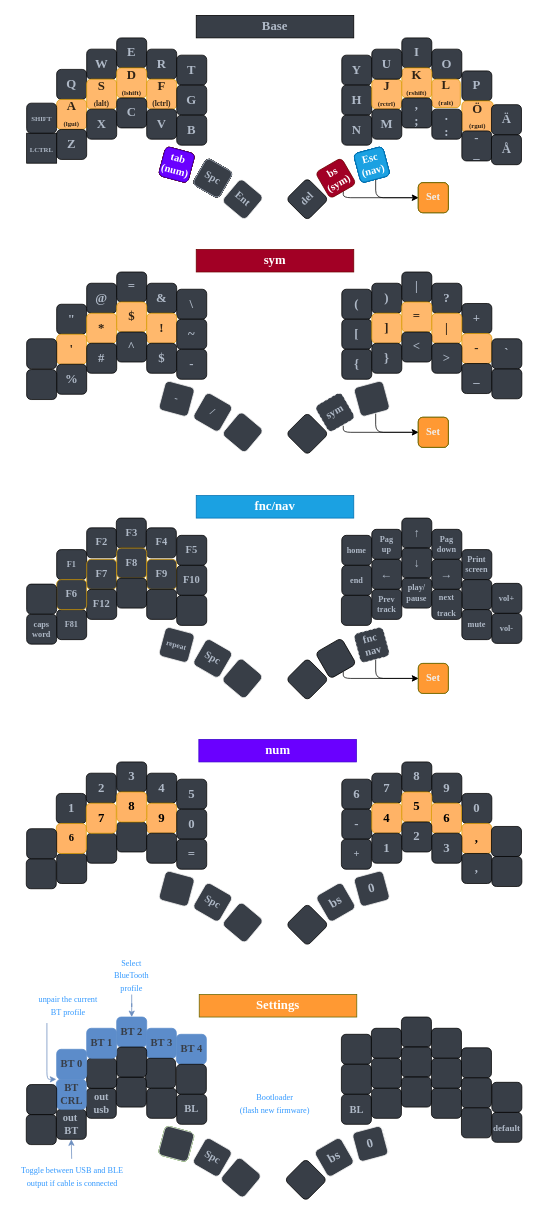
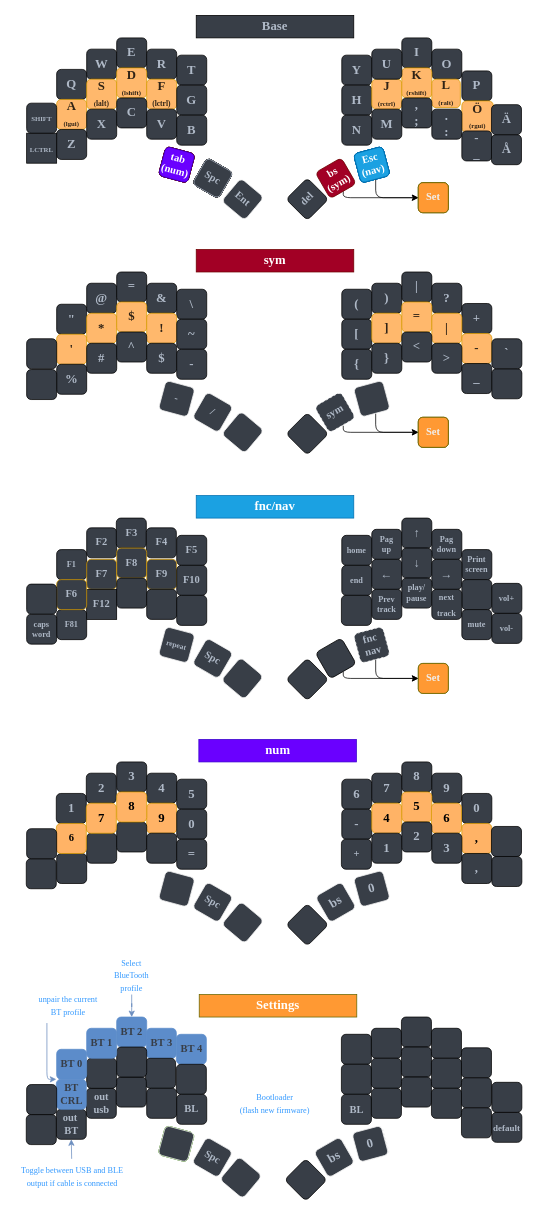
(102, 604) -> (102, 604)
